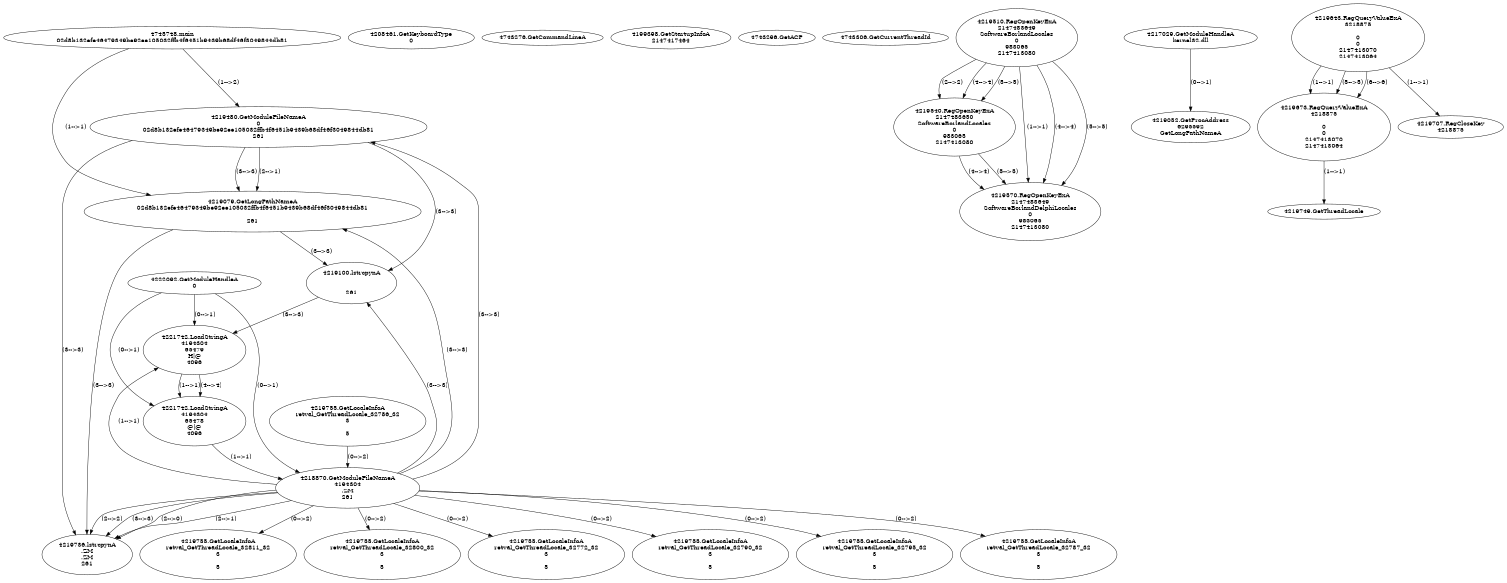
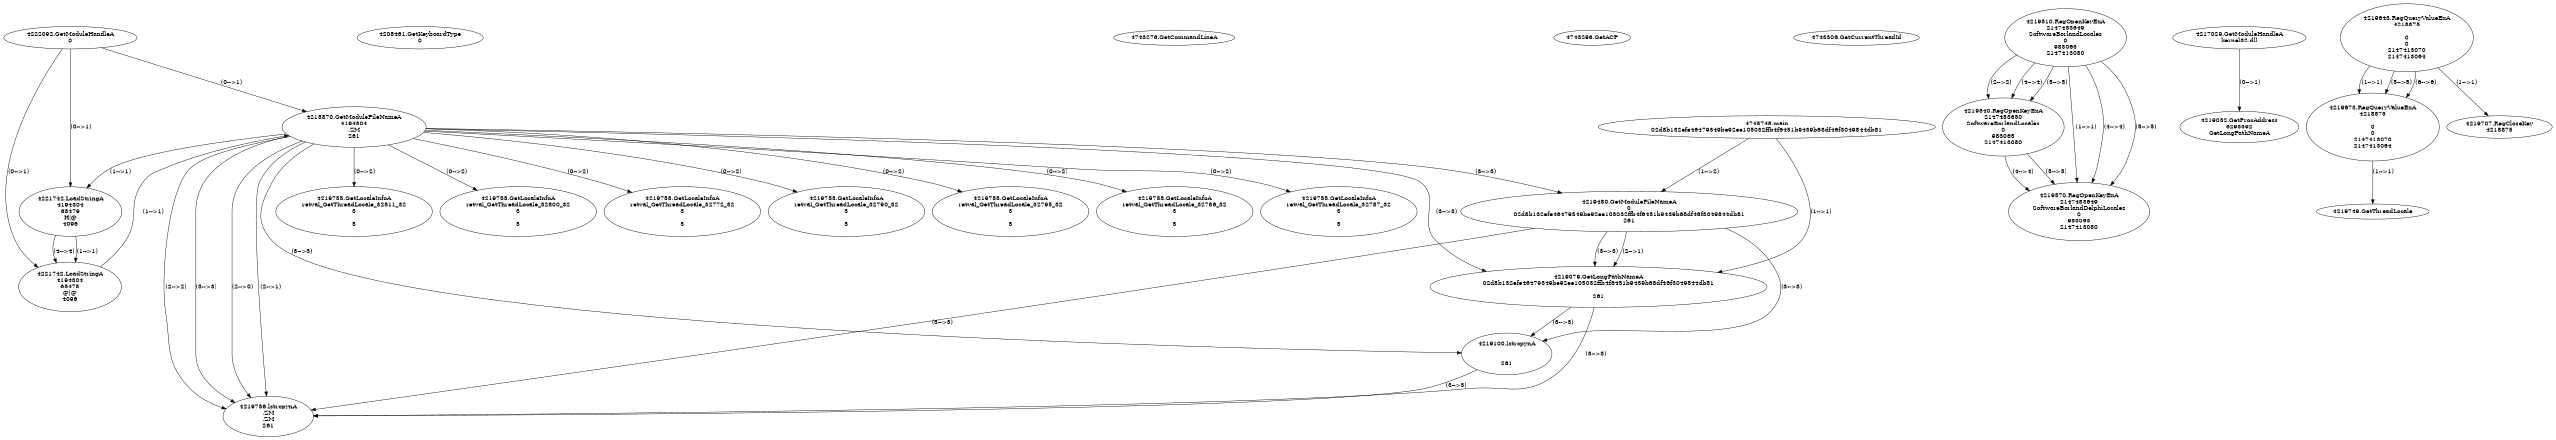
(671, 38) -> none
(1358, 38) -> (2407, 38)
(278, 315) -> (900, 411)
(348, 455) -> (950, 163)
